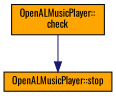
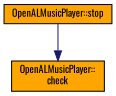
(58, 48) -> (58, 37)
